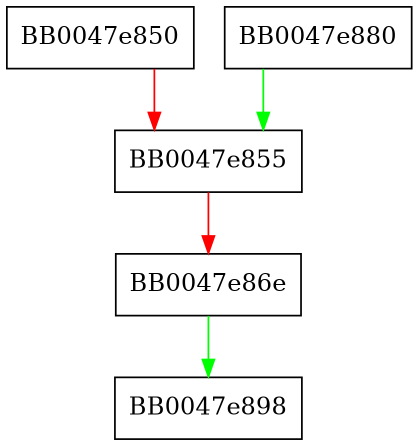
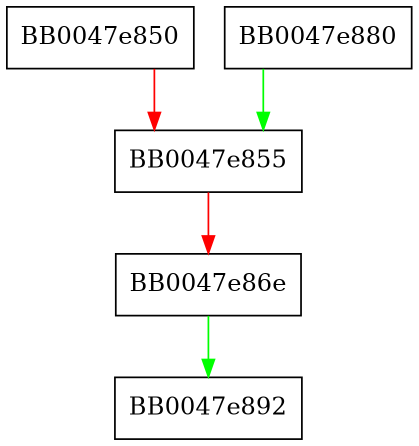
(208, 408) -> (208, 408)
